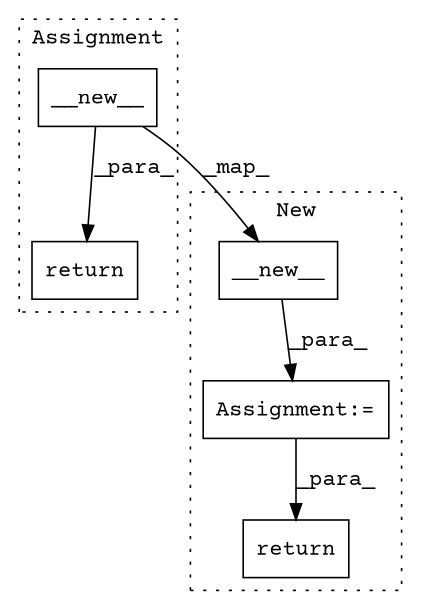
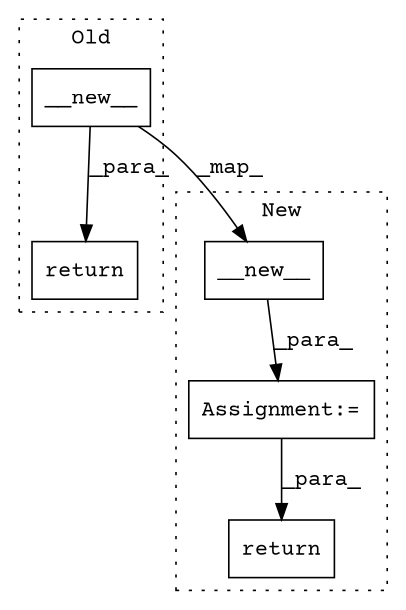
(98, 38) -> (91, 38)
